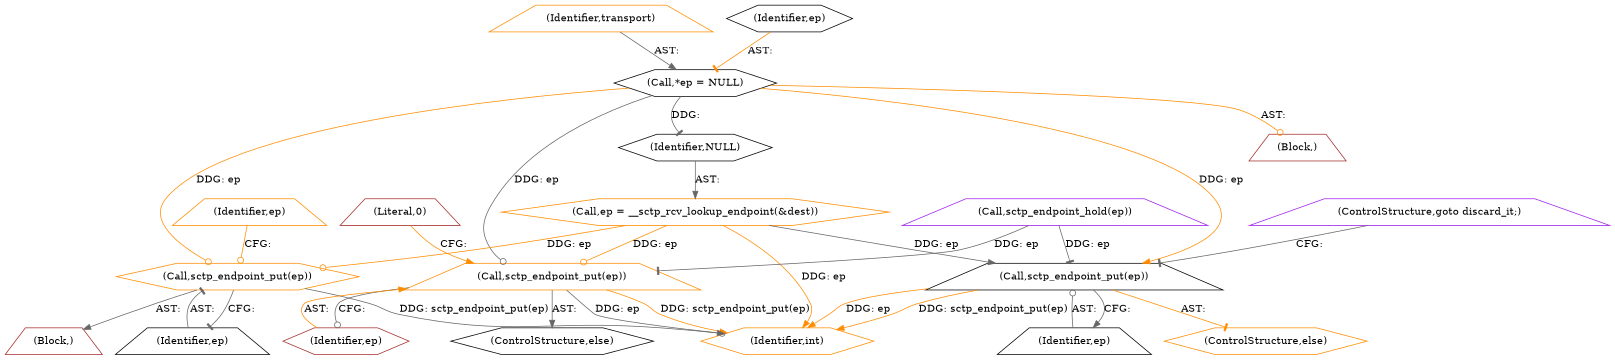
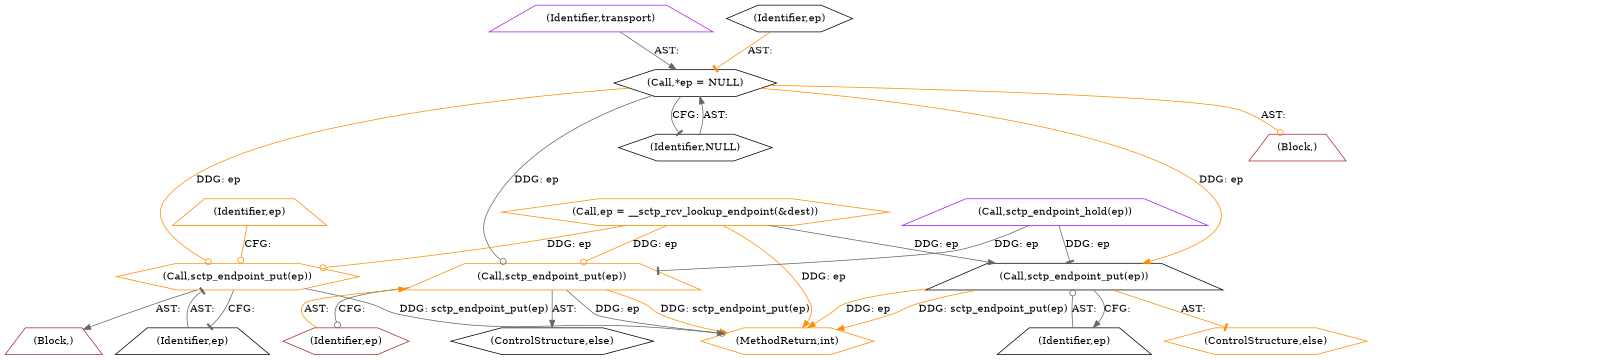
(601, 19) -> (601, 19)
(688, 115) -> (688, 115)
(695, 176) -> (703, 119)
(400, 212) -> none
(1430, 212) -> none
(787, 341) -> (787, 341)
